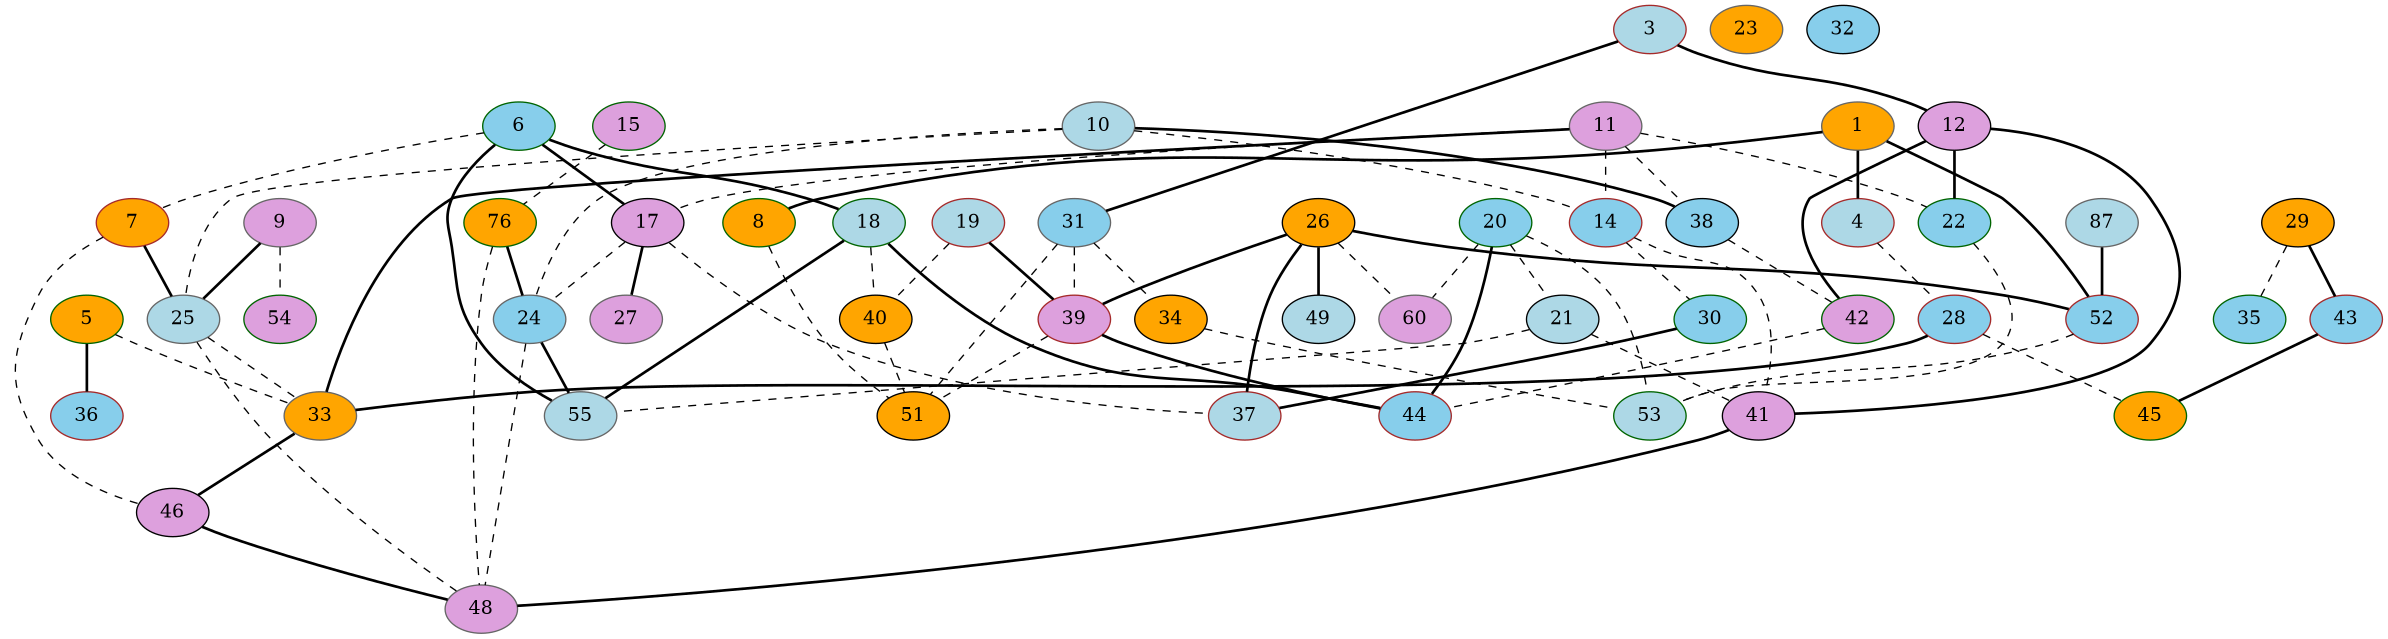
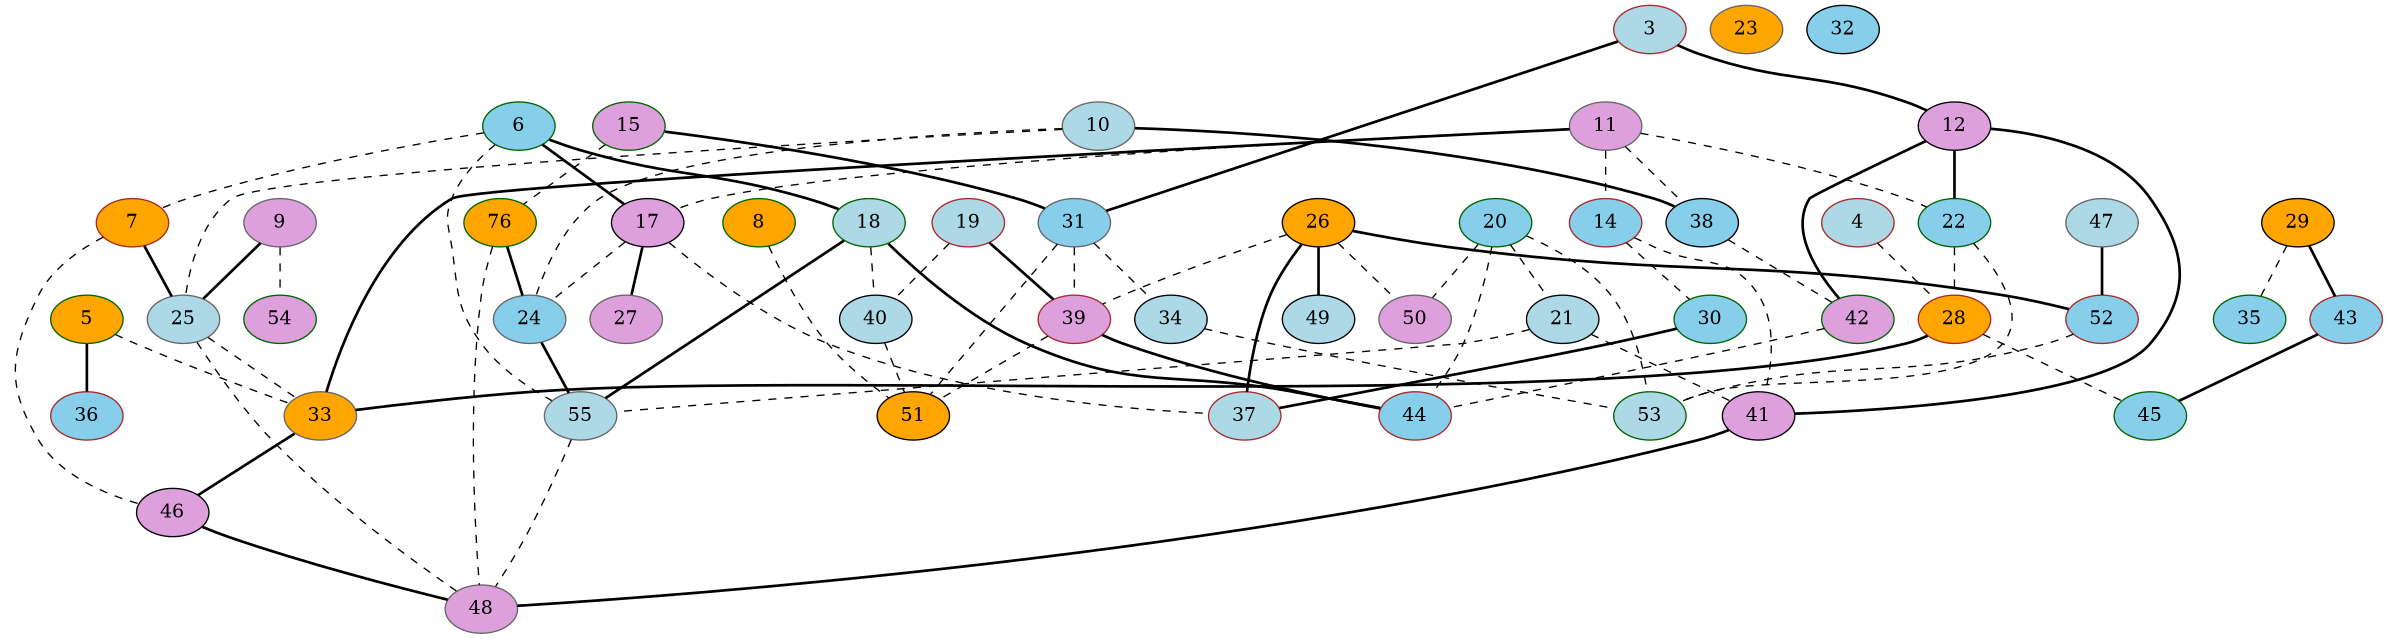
(1858, 126) -> none
none -> (837, 158)
(1412, 170) -> none
(2102, 223) -> (2102, 223)
(1194, 267) -> (1194, 267)
none -> (1954, 271)
(457, 284) -> (457, 284)
(876, 319) -> (876, 319)
(1171, 319) -> (1171, 319)
(1415, 319) -> (1415, 319)
(1954, 319) -> (1954, 319)
(1471, 324) -> (1471, 324)
(2150, 416) -> (2150, 416)
(505, 464) -> (537, 515)
